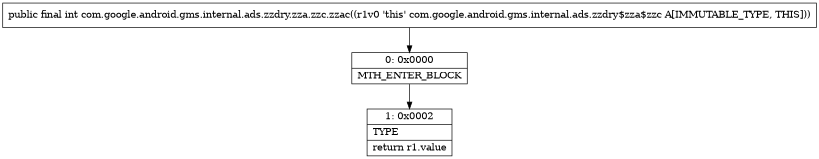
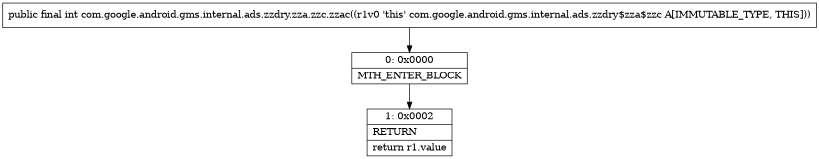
(386, 132) -> (395, 132)
